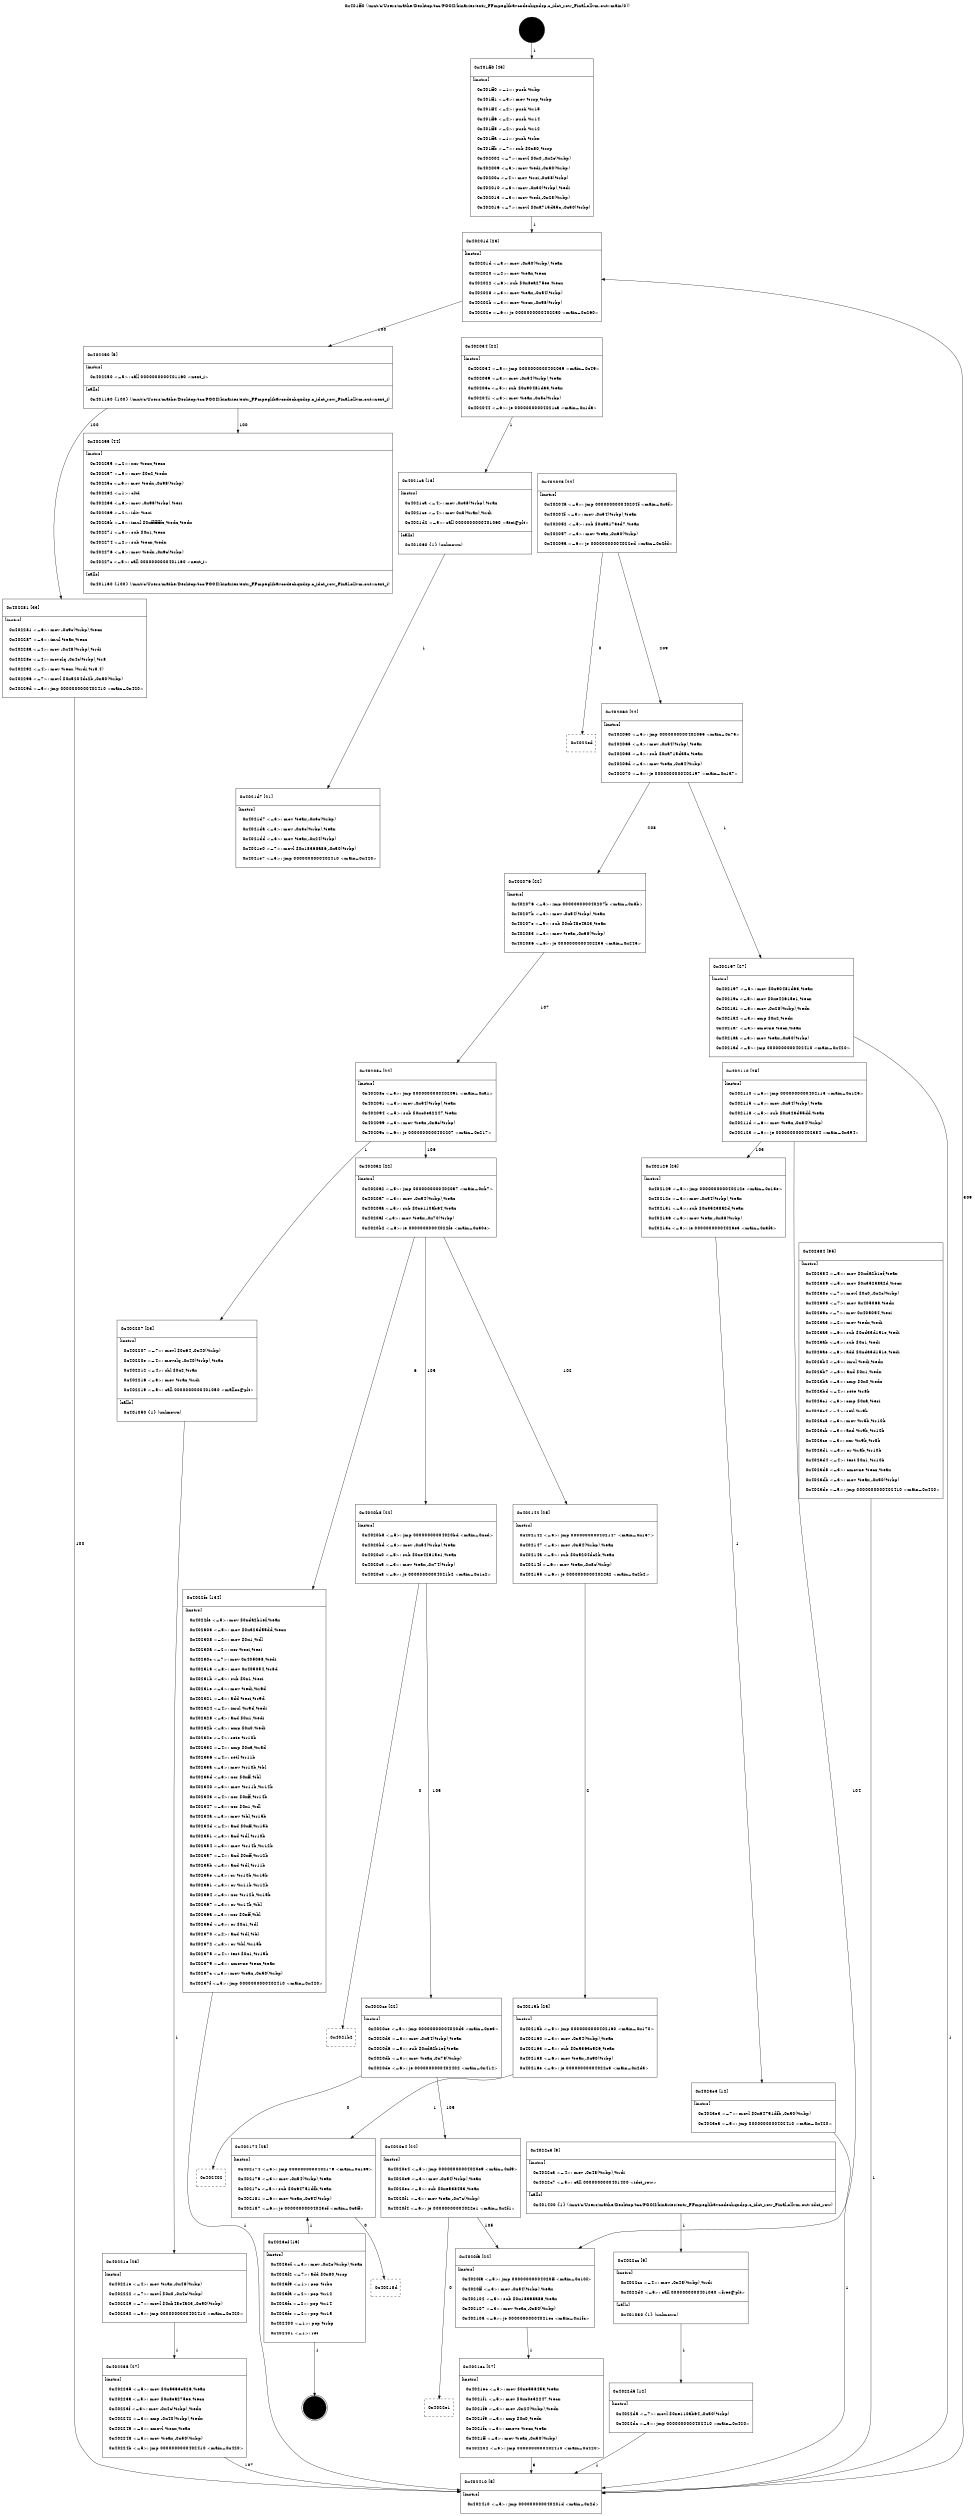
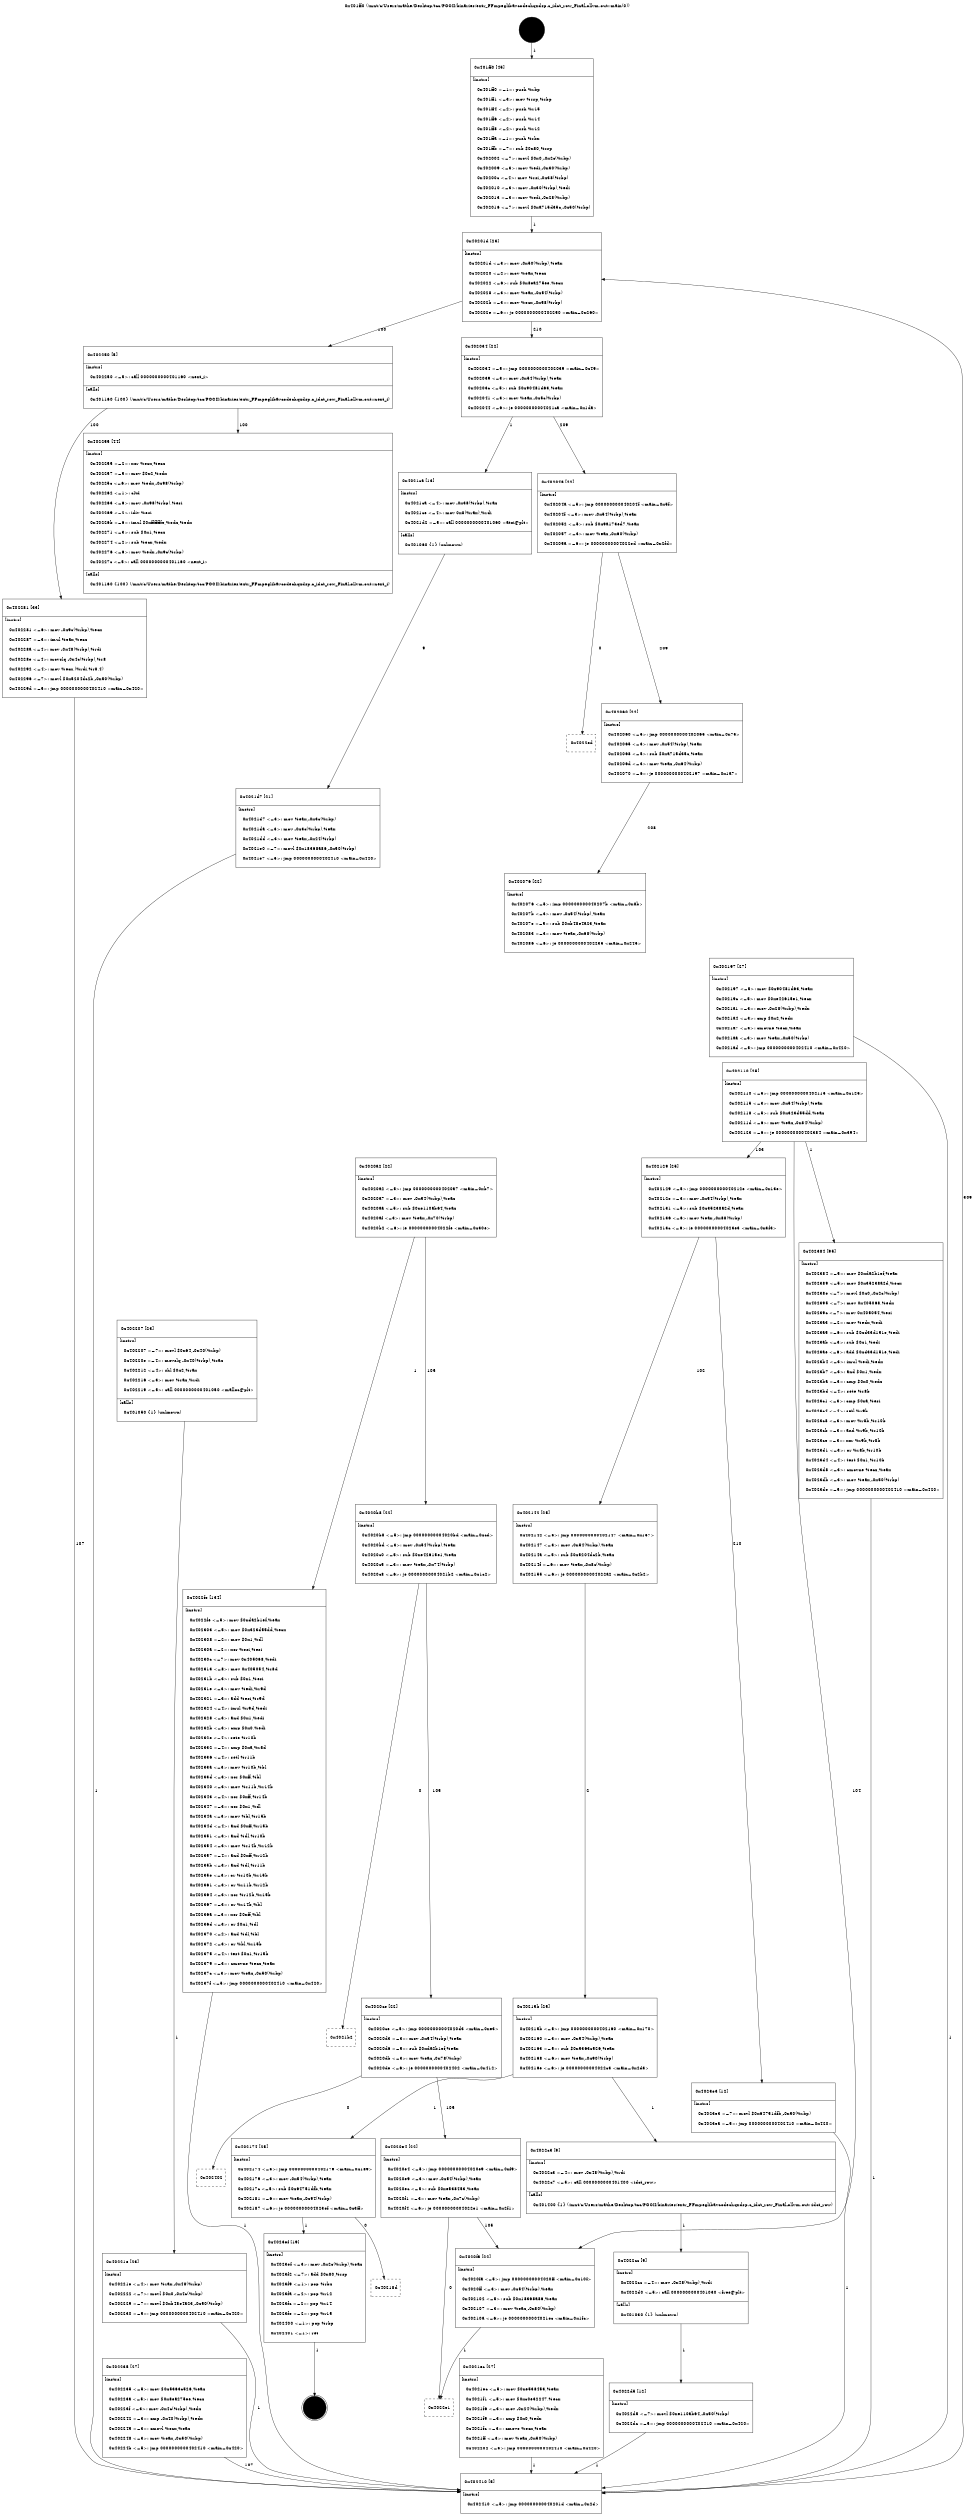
none -> (532, 328)
none -> (569, 444)
(423, 648) -> (423, 648)
(724, 869) -> none
(426, 1102) -> none
none -> (820, 1191)
(505, 1369) -> (650, 1369)
(415, 1371) -> (415, 1371)
(80, 1544) -> (80, 1544)
(737, 1544) -> (737, 1544)
none -> (94, 1804)
none -> (633, 2108)
(308, 2227) -> (303, 2224)
(174, 2339) -> (281, 2473)
(528, 2341) -> (456, 2359)
(533, 2465) -> (533, 2465)
